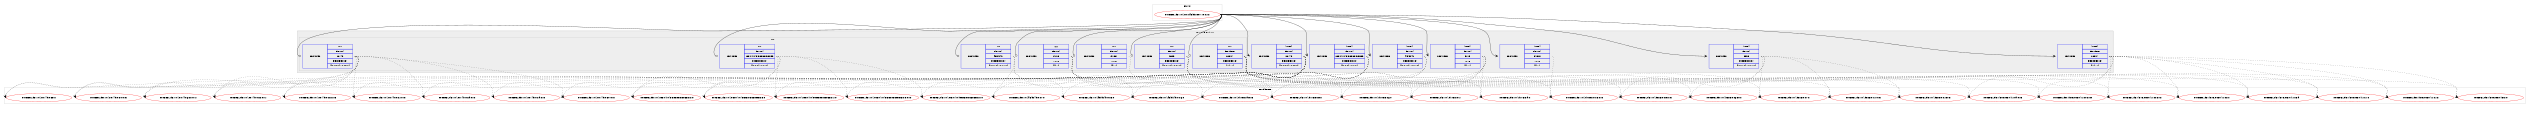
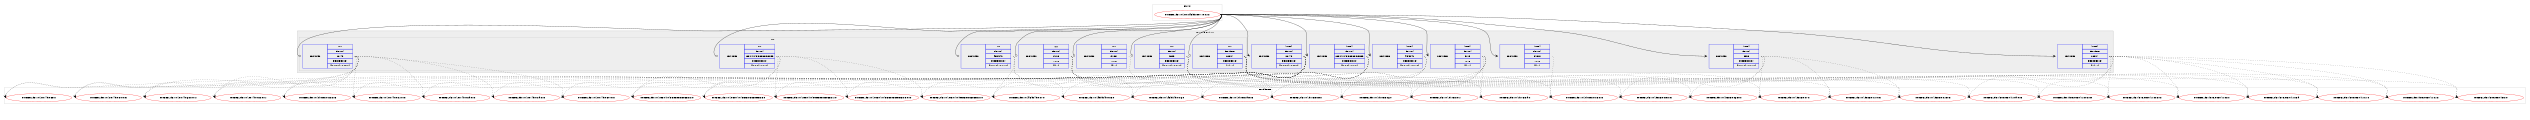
(318, 98) -> (318, 98)
